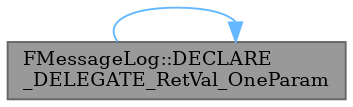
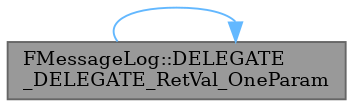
(177, 71) -> (177, 71)
